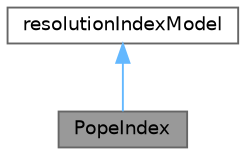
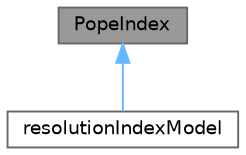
(123, 87) -> (123, 87)
